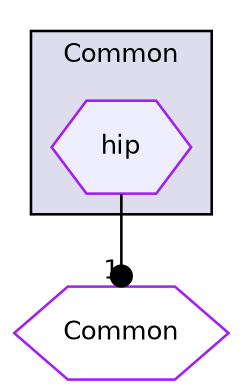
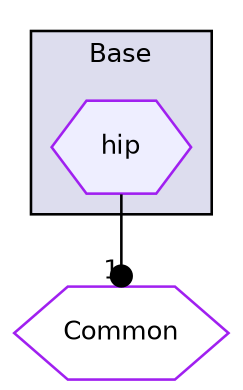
(121, 56) -> (121, 56)
